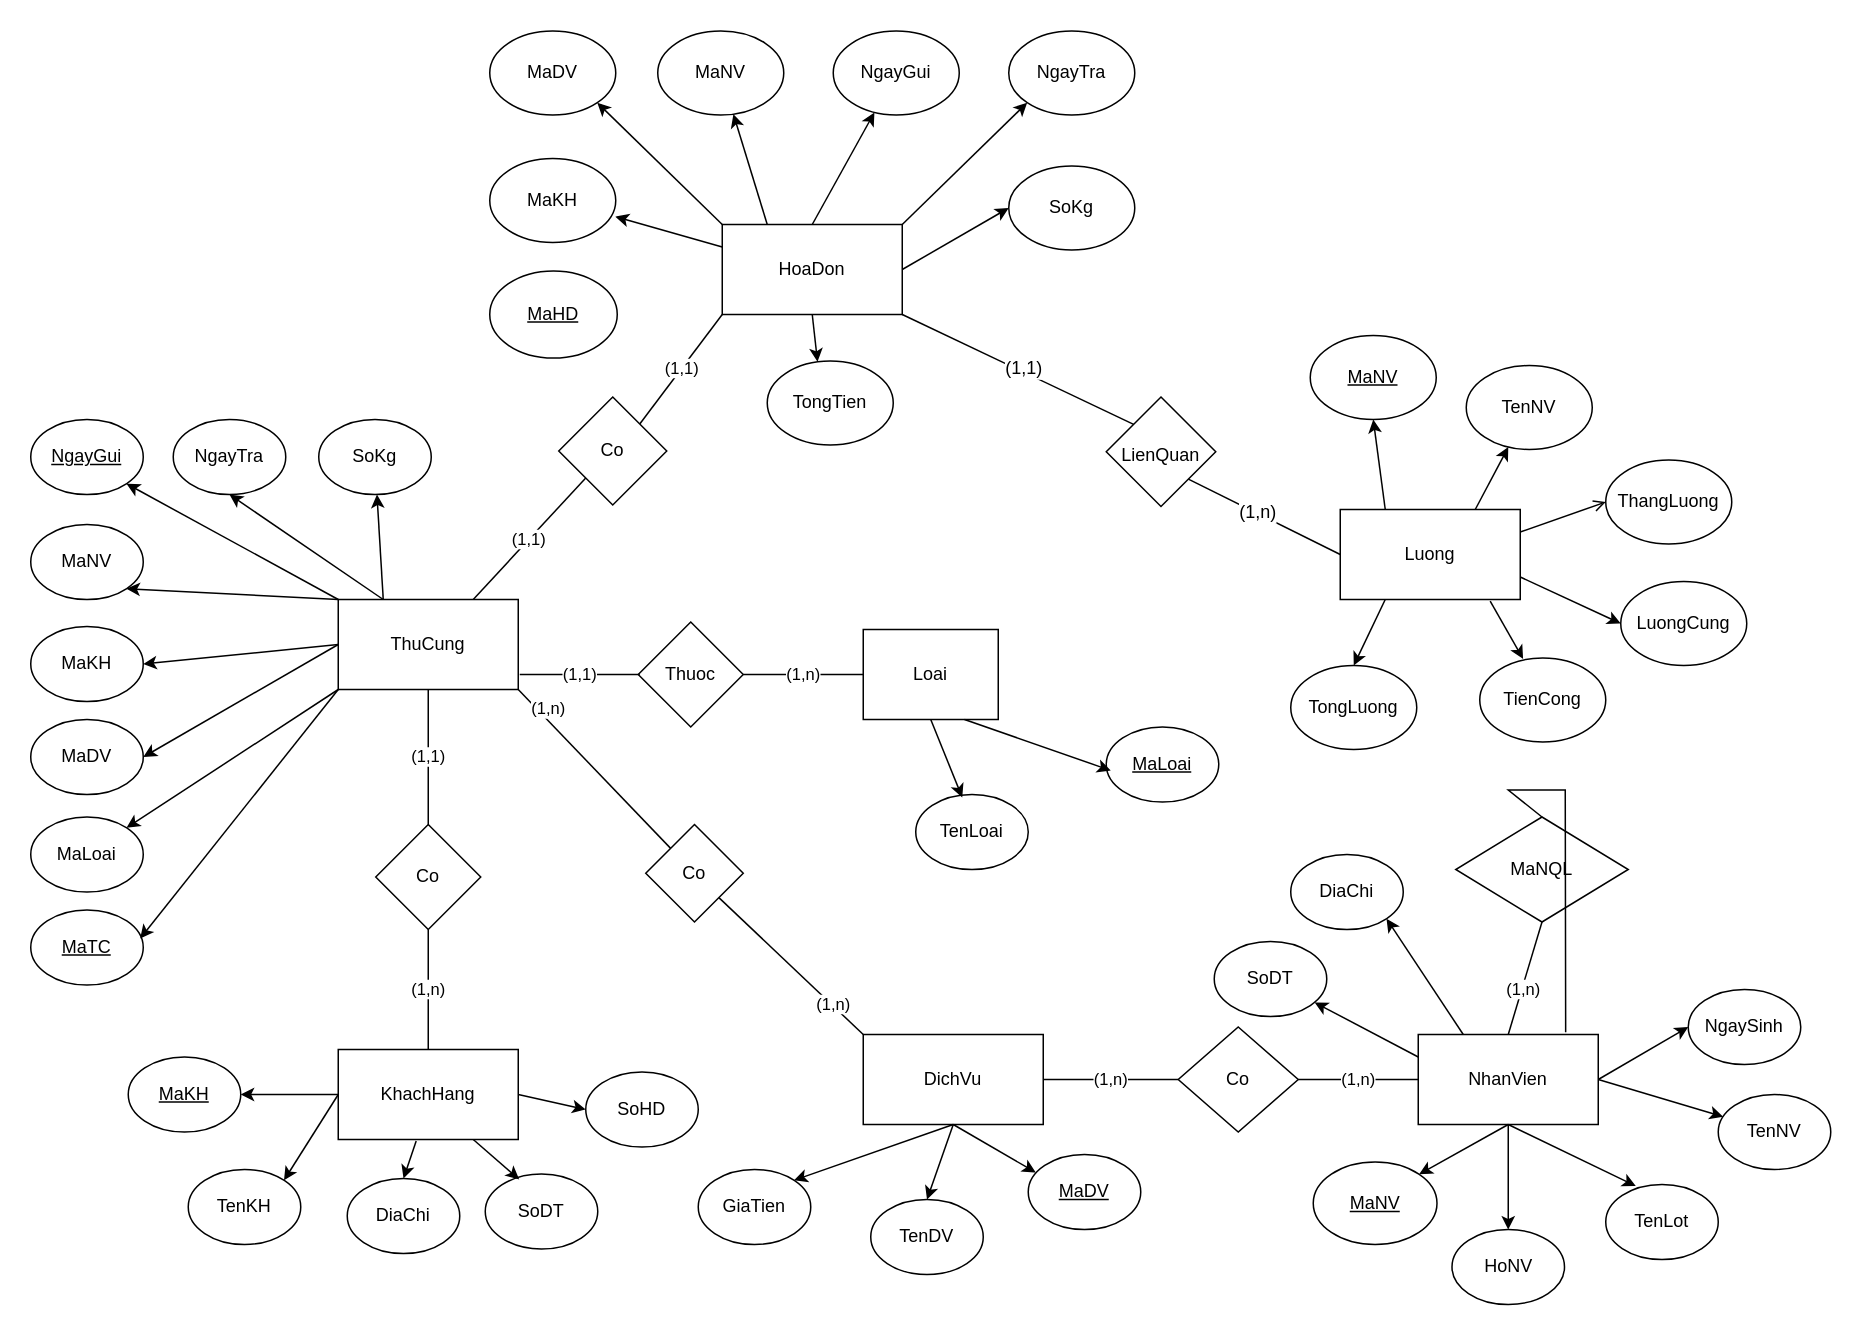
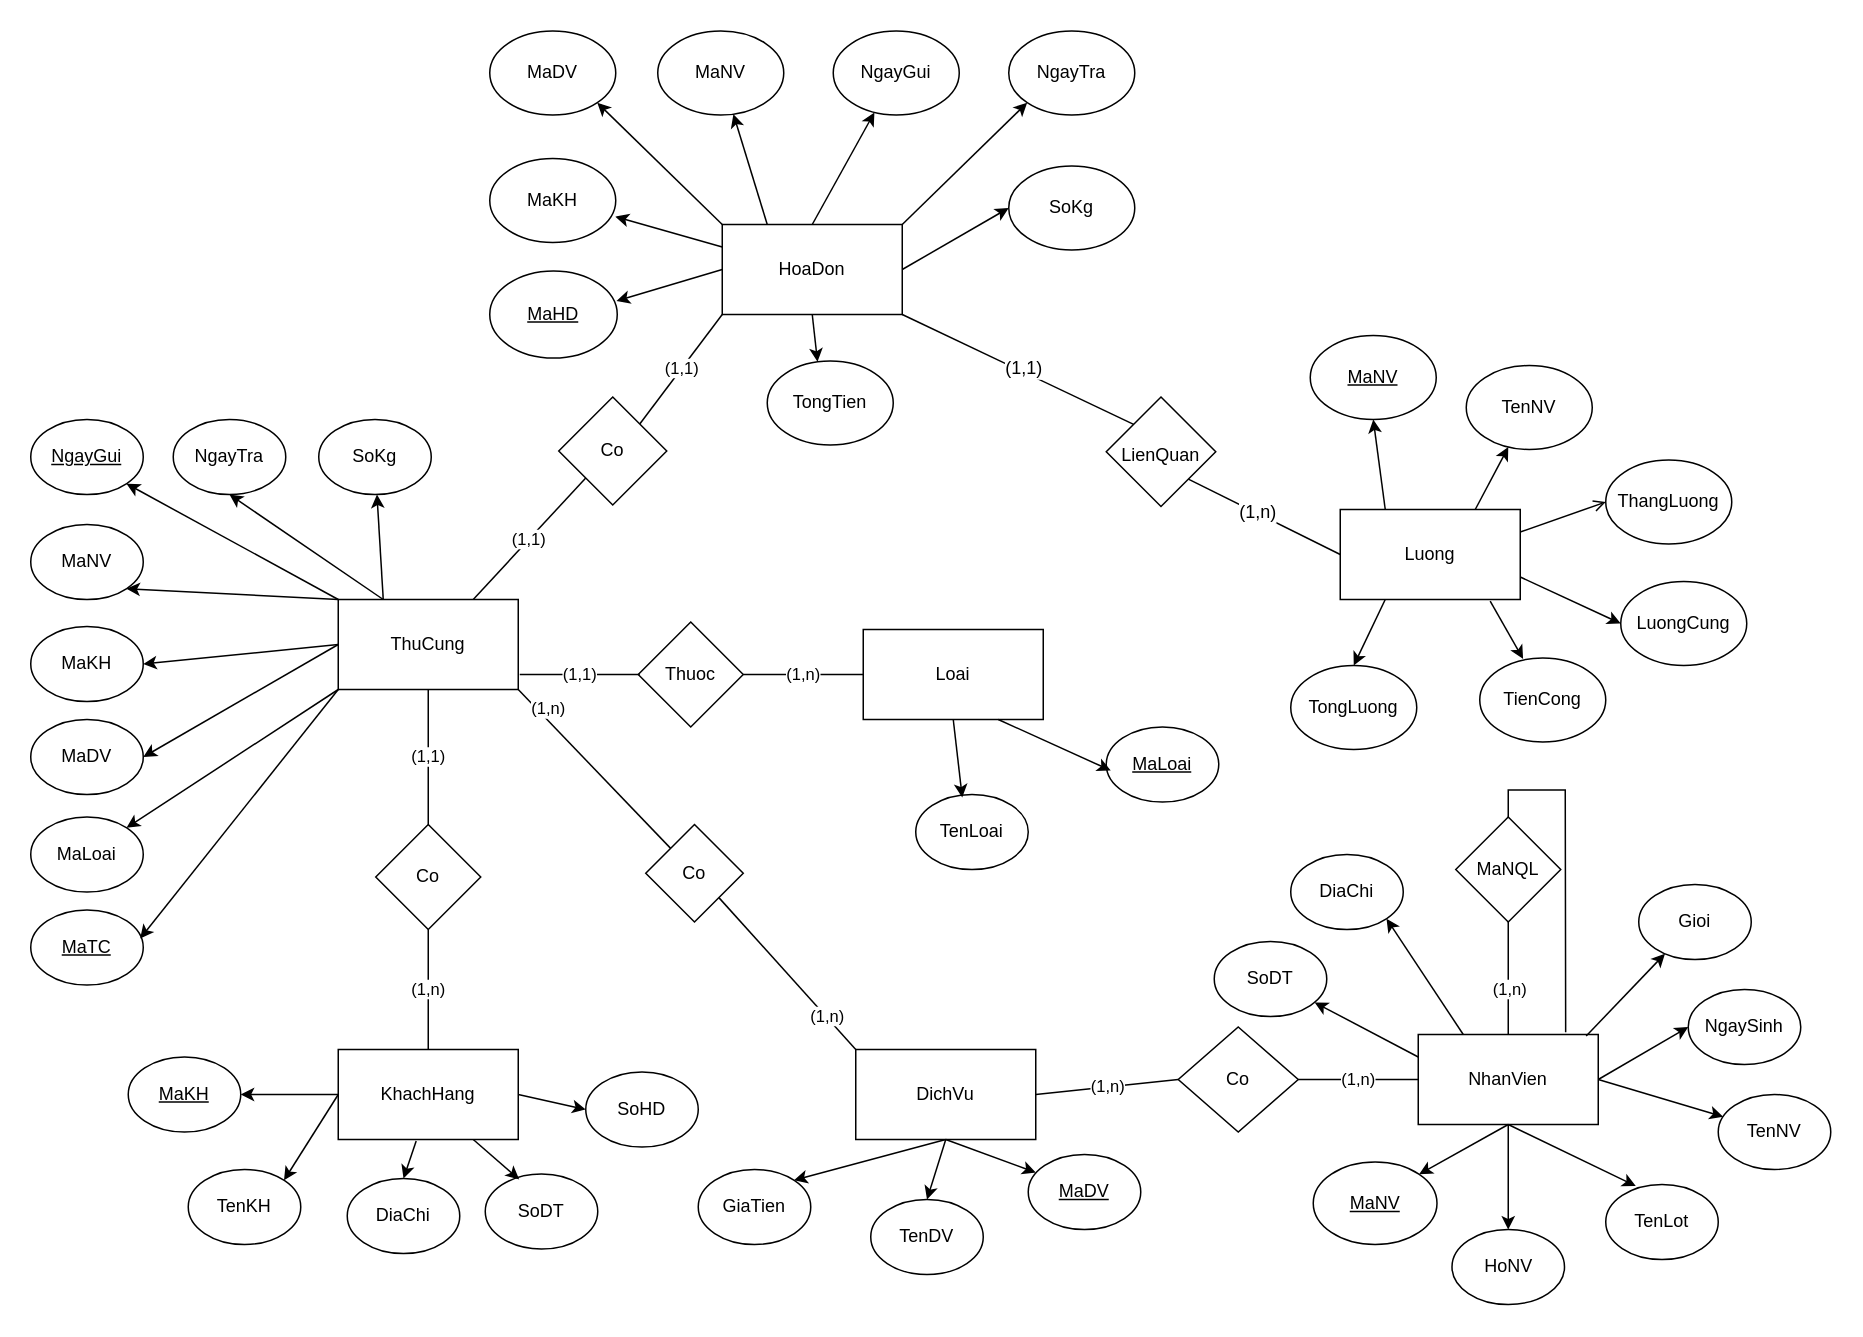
none -> (674, 284)
(931, 674) -> (953, 674)
(1542, 869) -> (1508, 869)
none -> (1695, 922)
none -> (1622, 998)
(953, 1079) -> (946, 1094)
